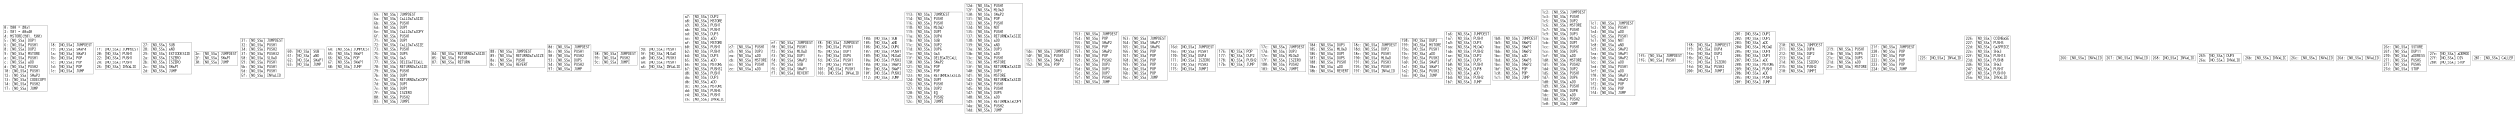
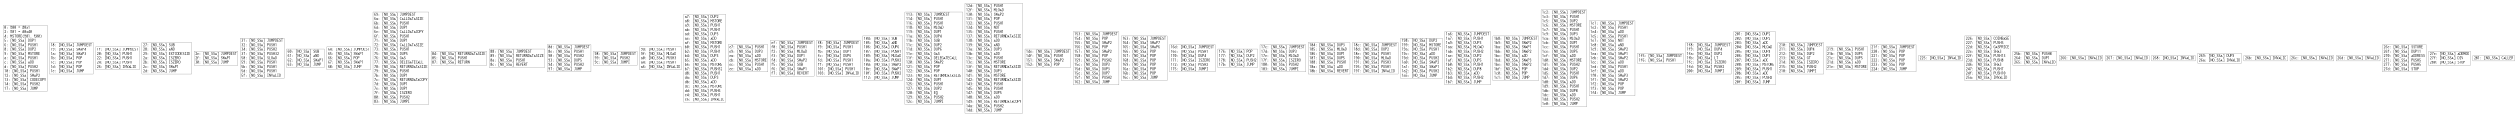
none -> (2035, 58)
